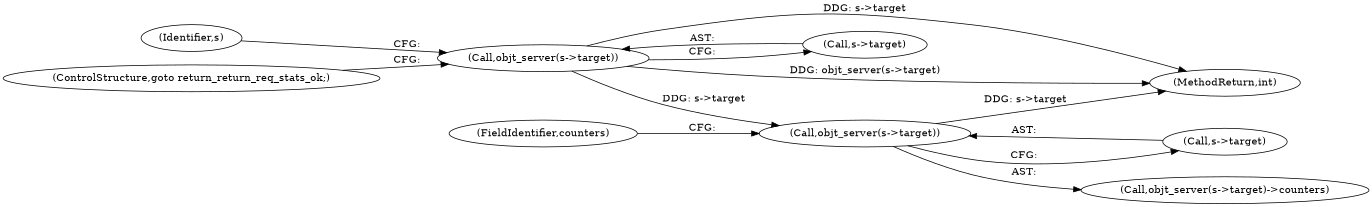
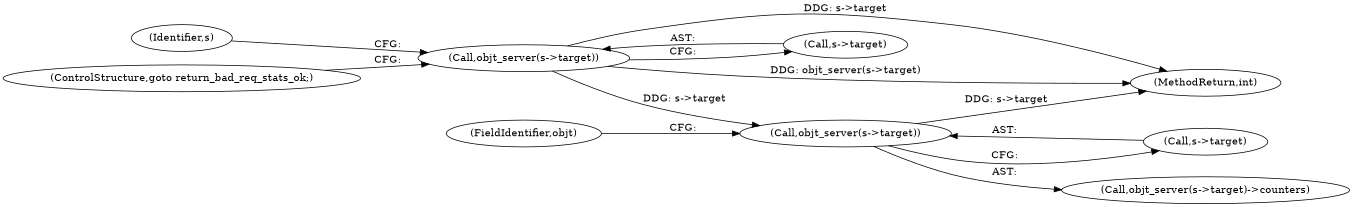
(192, 78) -> (182, 78)
(543, 134) -> (524, 134)
